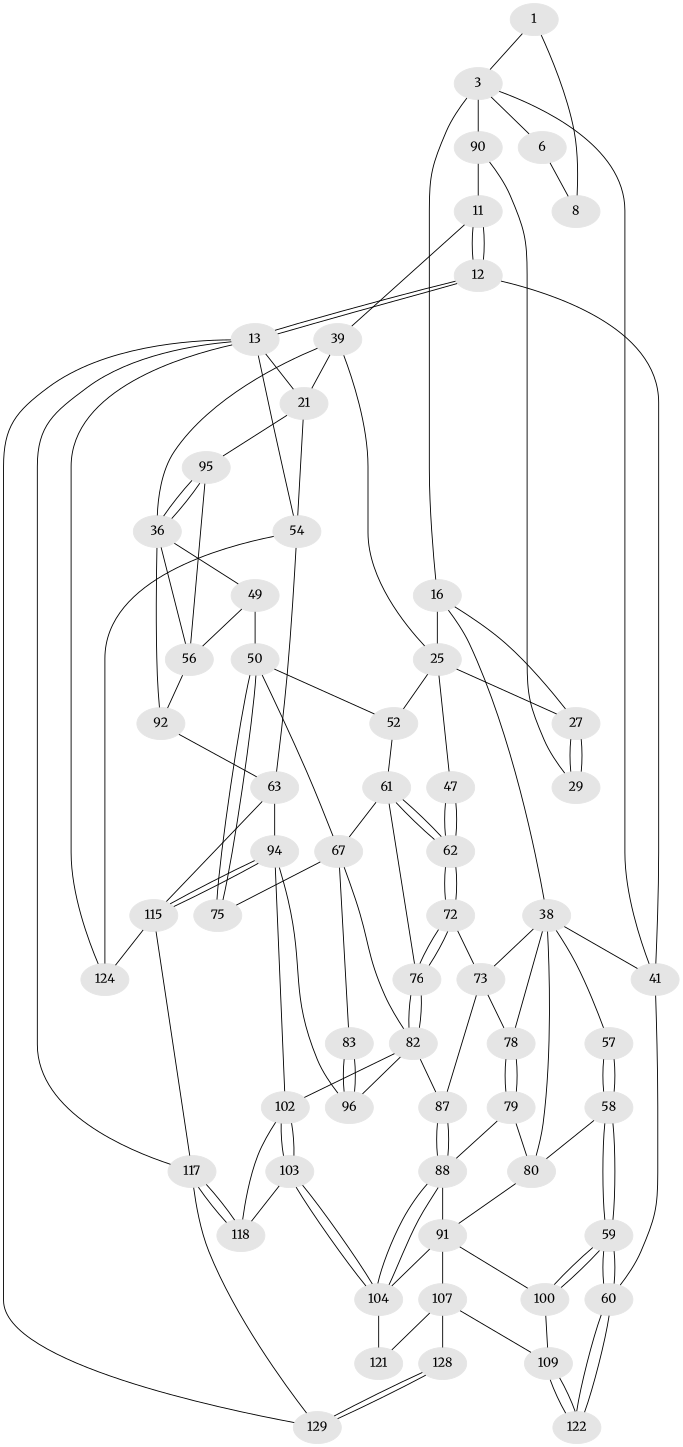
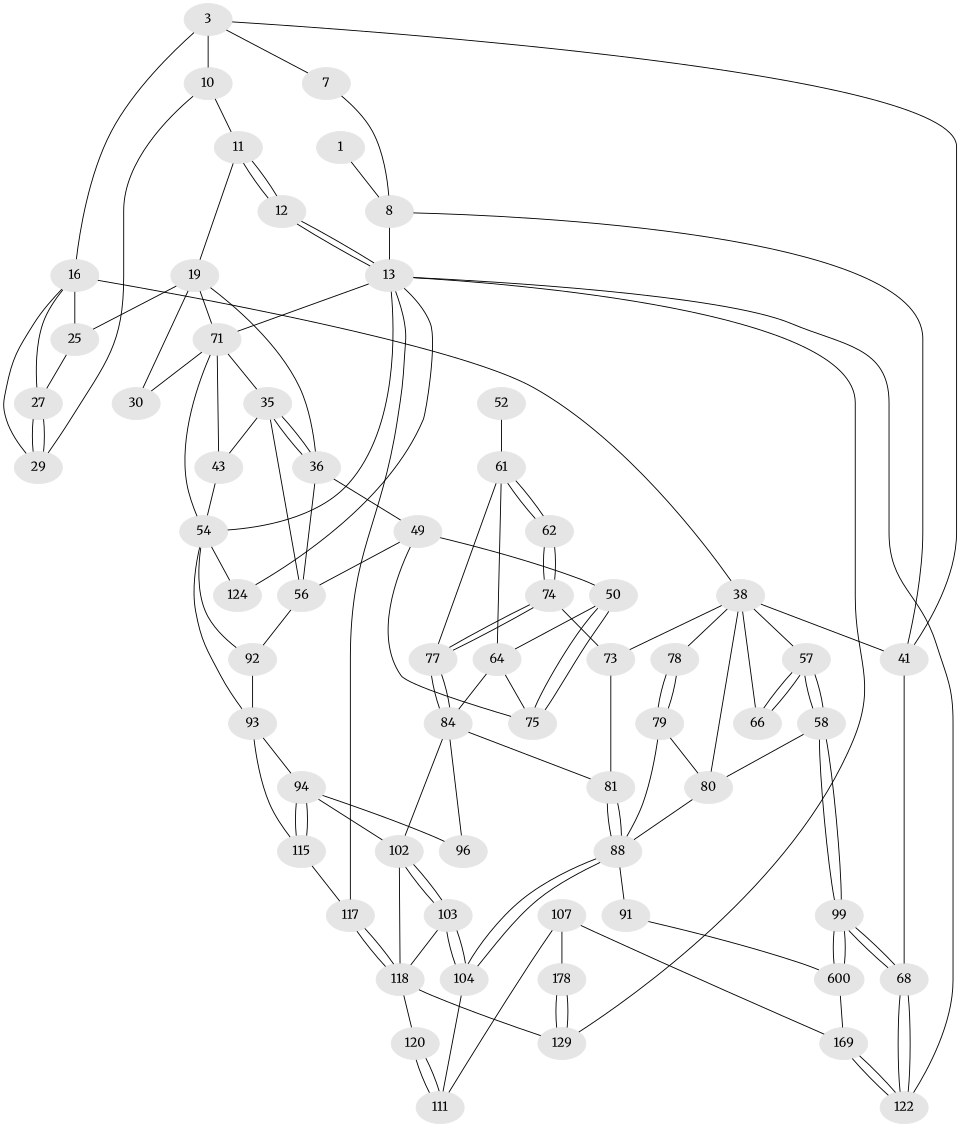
(506, 52) -> none
(478, 148) -> (208, 84)
(542, 148) -> (326, 84)
none -> (389, 244)
(338, 340) -> (195, 276)
none -> (12, 367)
none -> (136, 404)
(304, 404) -> (217, 340)
(206, 468) -> (268, 404)
none -> (219, 468)
none -> (889, 499)
(659, 577) -> (834, 267)
(156, 628) -> (203, 604)
none -> (397, 668)
(324, 692) -> none
(416, 692) -> none
none -> (757, 724)
(275, 788) -> (253, 724)
(451, 788) -> none
(339, 852) -> (497, 660)
(451, 916) -> (549, 596)
(129, 948) -> none
(417, 980) -> (433, 660)
(496, 1011) -> none
(349, 1044) -> none
(413, 1044) -> (448, 724)
none -> (415, 1044)
(443, 1108) -> (611, 788)
(487, 1203) -> (663, 820)
(609, 1236) -> (839, 916)
(411, 1267) -> none
(443, 1268) -> none
(545, 1300) -> (839, 980)
(609, 1300) -> (904, 980)
(236, 1307) -> (479, 1014)
(379, 1364) -> (440, 1108)
(443, 1364) -> (562, 980)
(548, 1364) -> (844, 1044)
